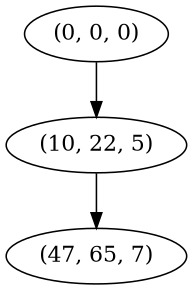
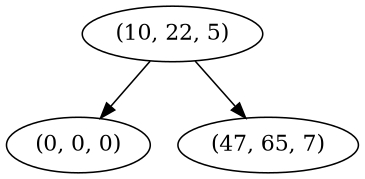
(96, 82) -> (131, 84)
